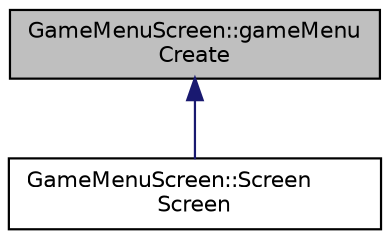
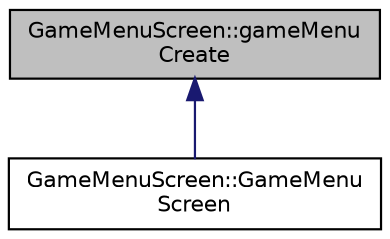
(195, 194) -> (195, 194)
